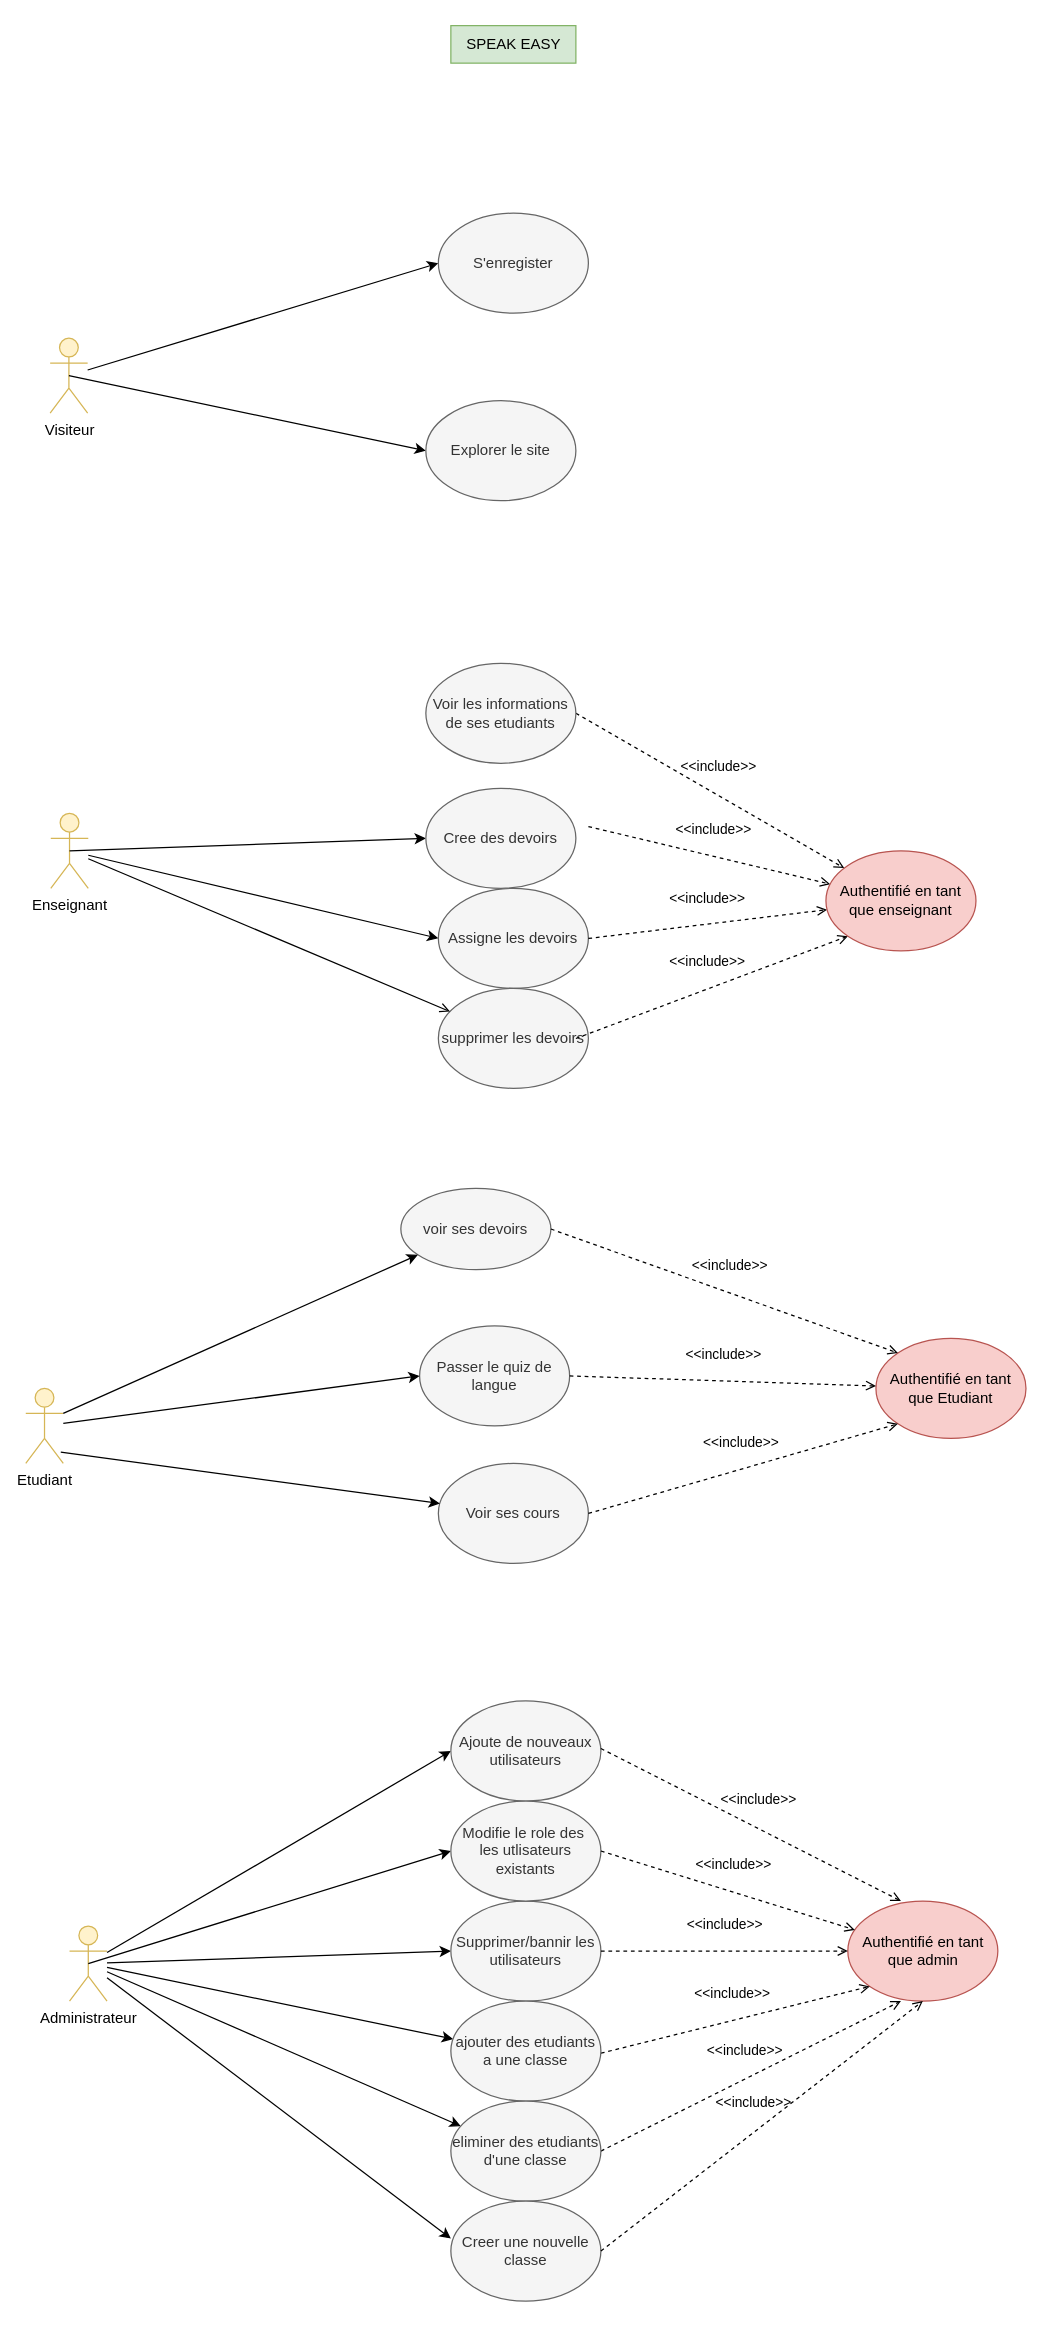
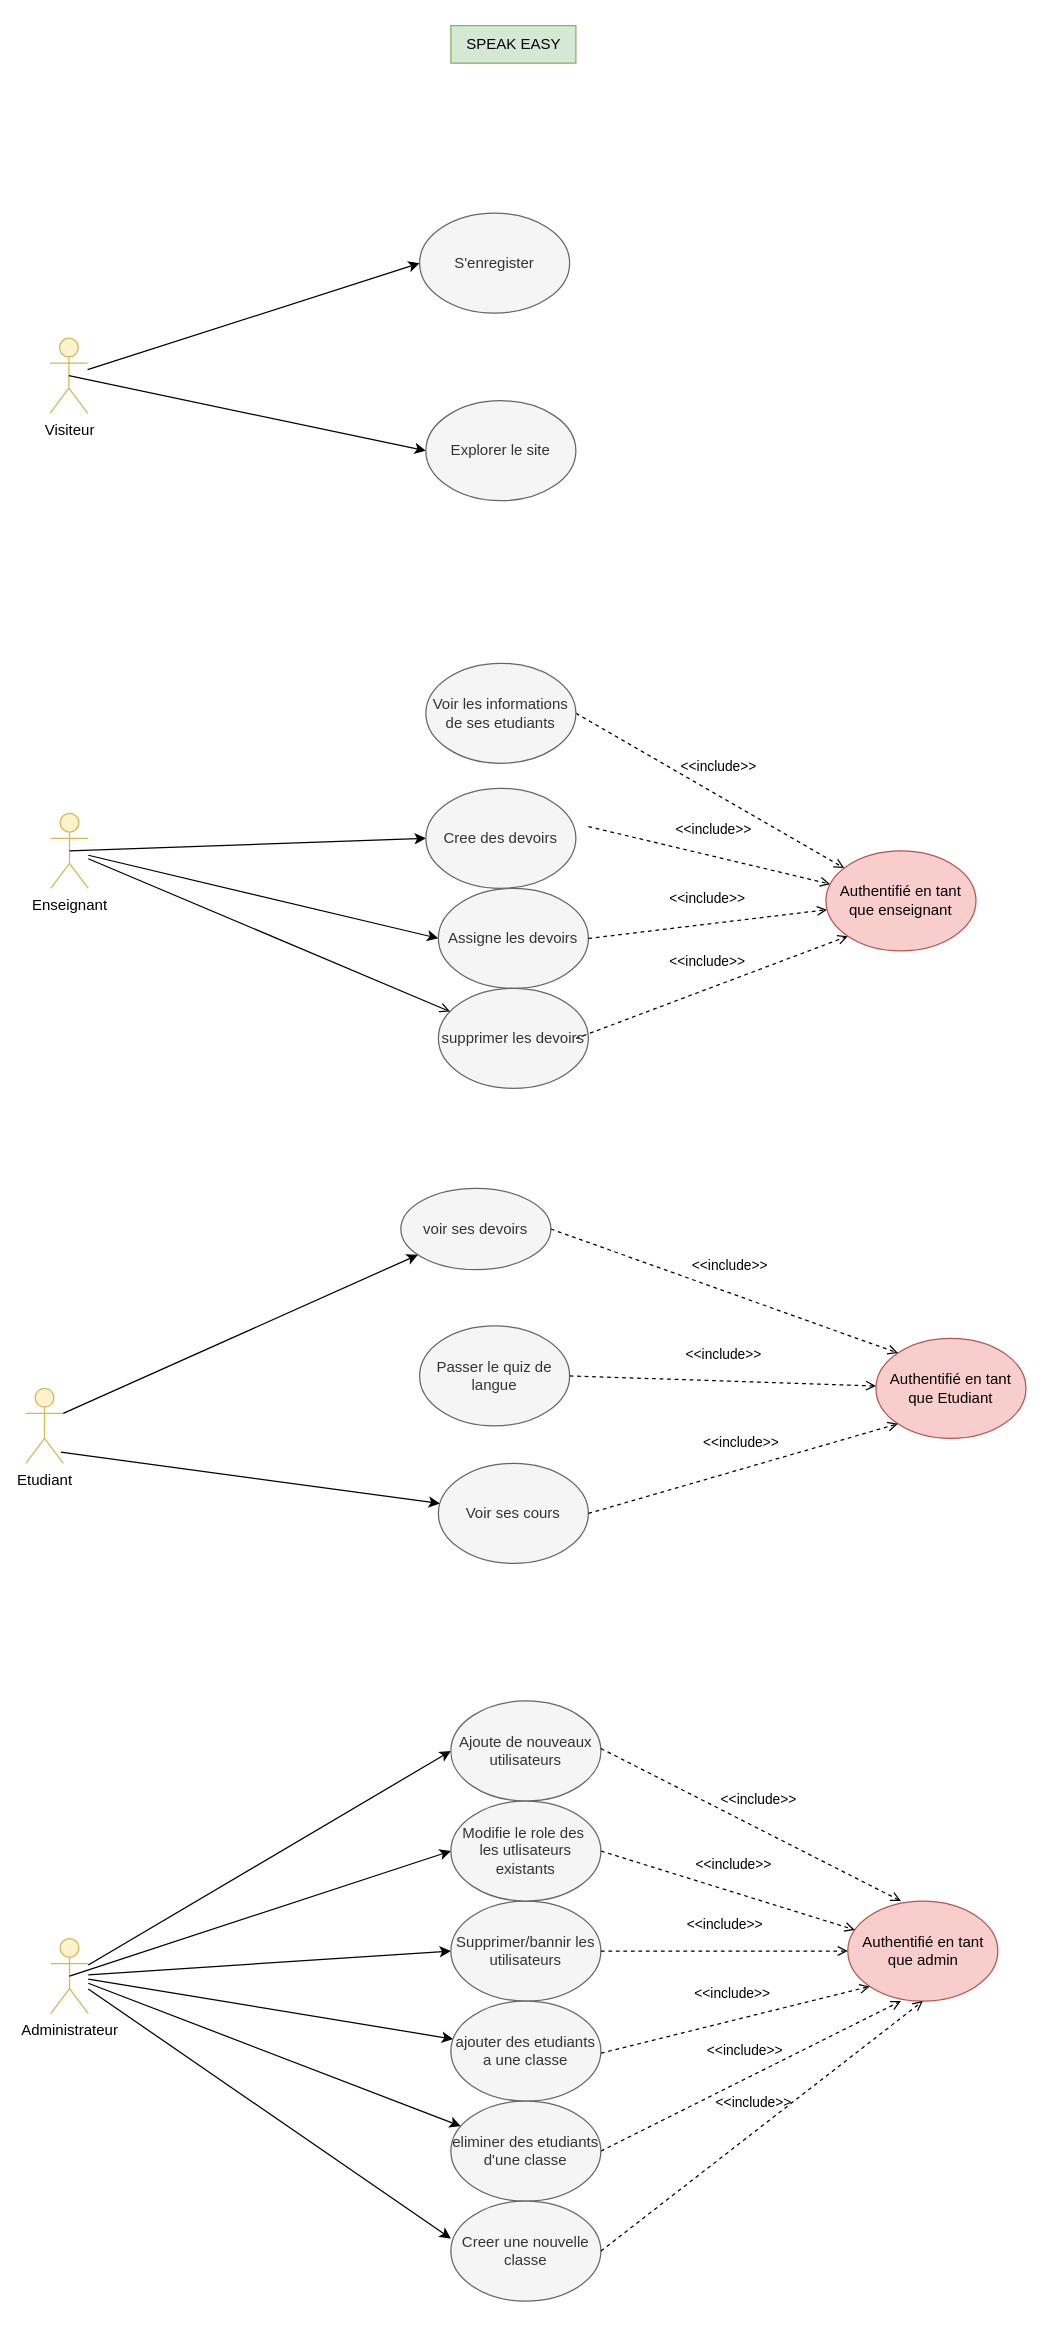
(513, 263) -> (494, 263)
(237, 1400) -> none
(88, 1963) -> (69, 1976)
